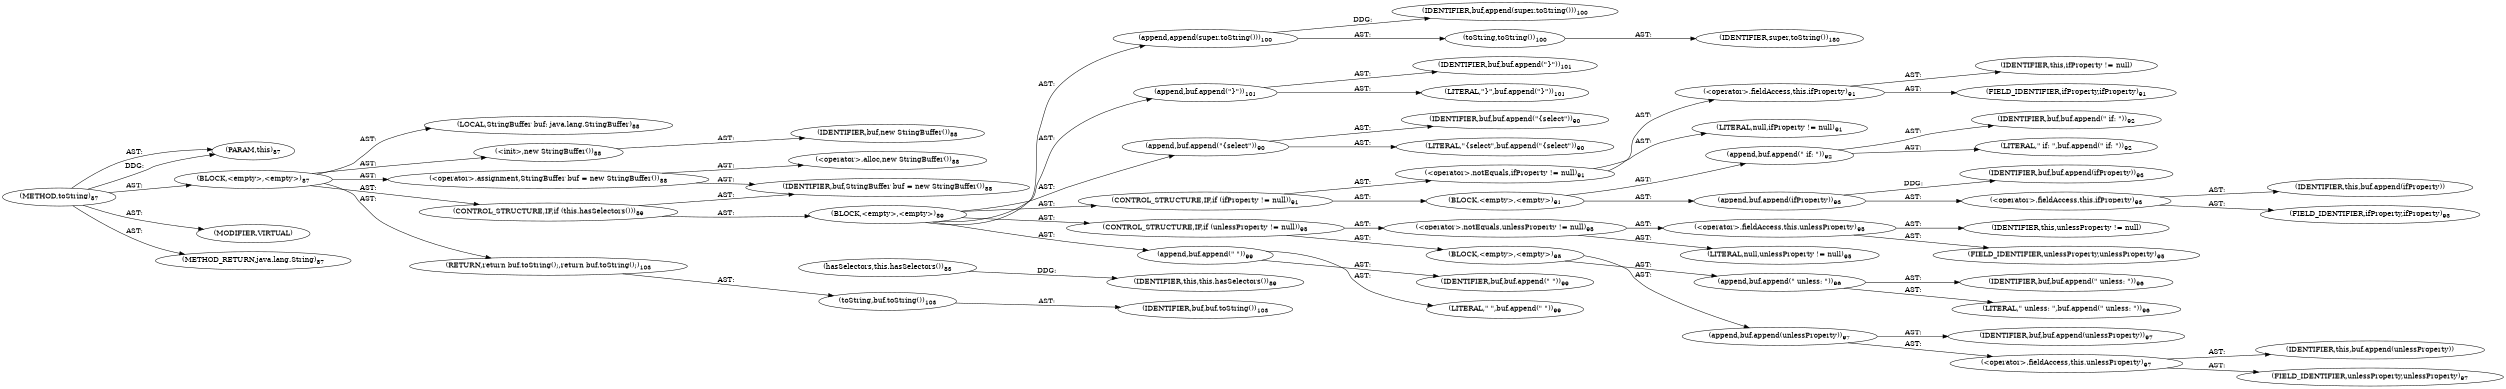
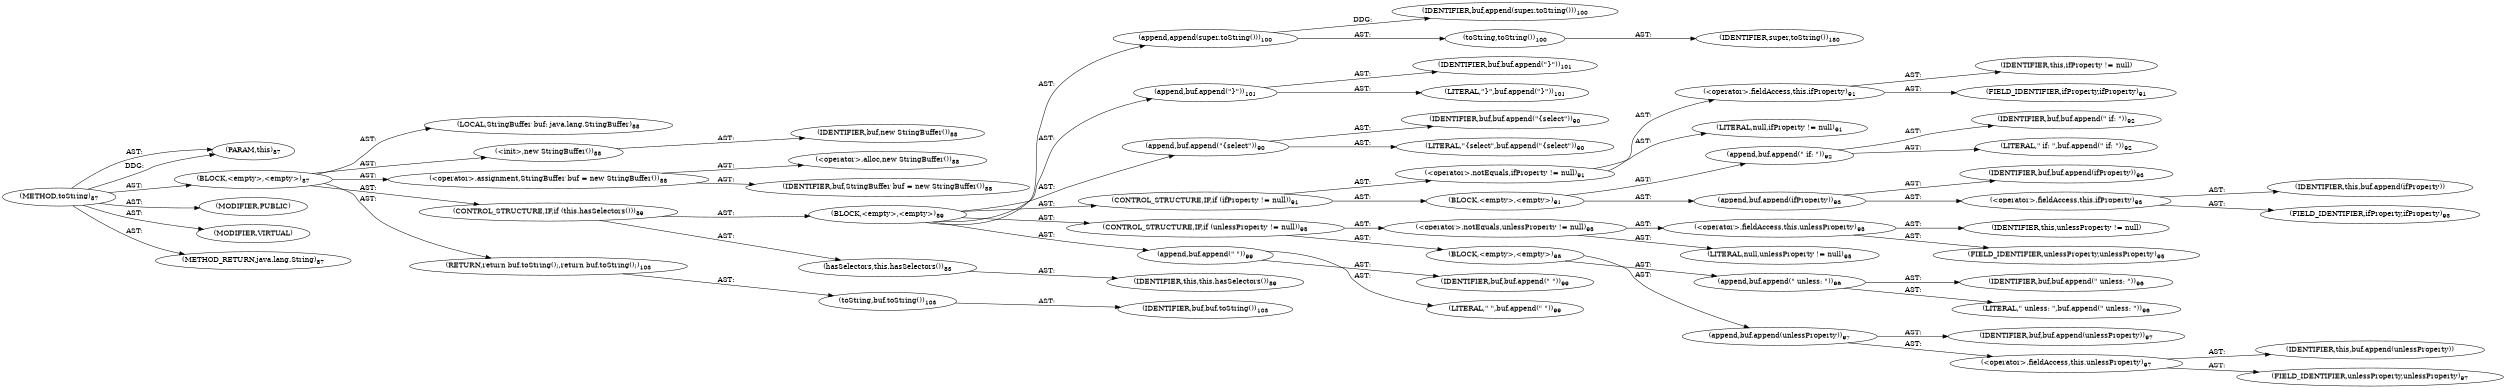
(1915, 184) -> (1915, 184)
(714, 200) -> (717, 240)
none -> (253, 207)
(1048, 271) -> (1048, 271)
